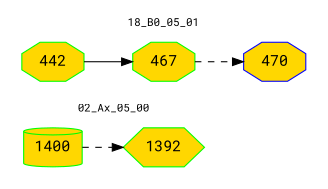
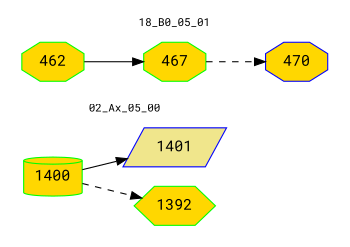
(53, 62) -> (53, 62)
none -> (175, 147)
